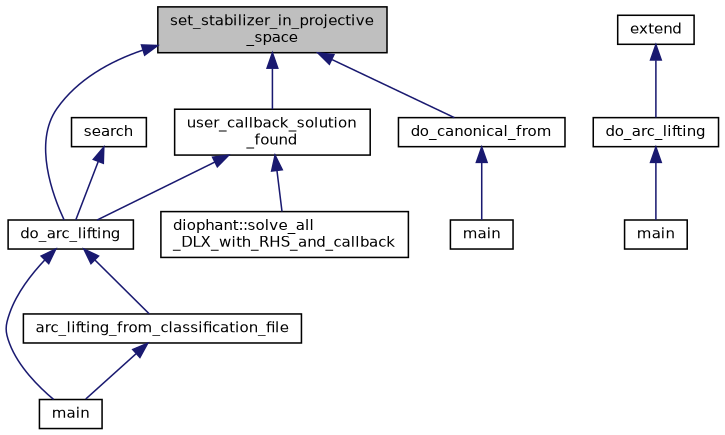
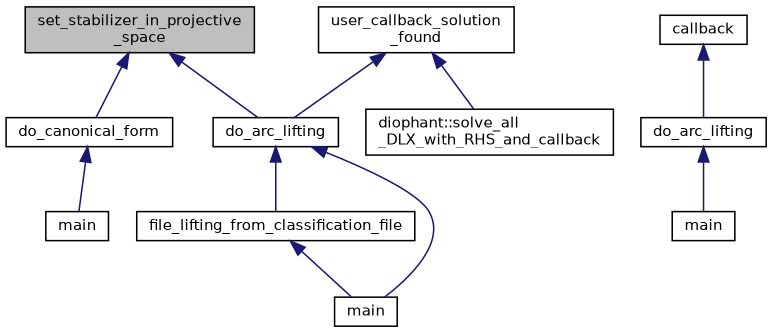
(656, 30) -> (704, 30)
(272, 89) -> none
(109, 132) -> none
(482, 132) -> (89, 132)
(162, 328) -> (276, 226)
